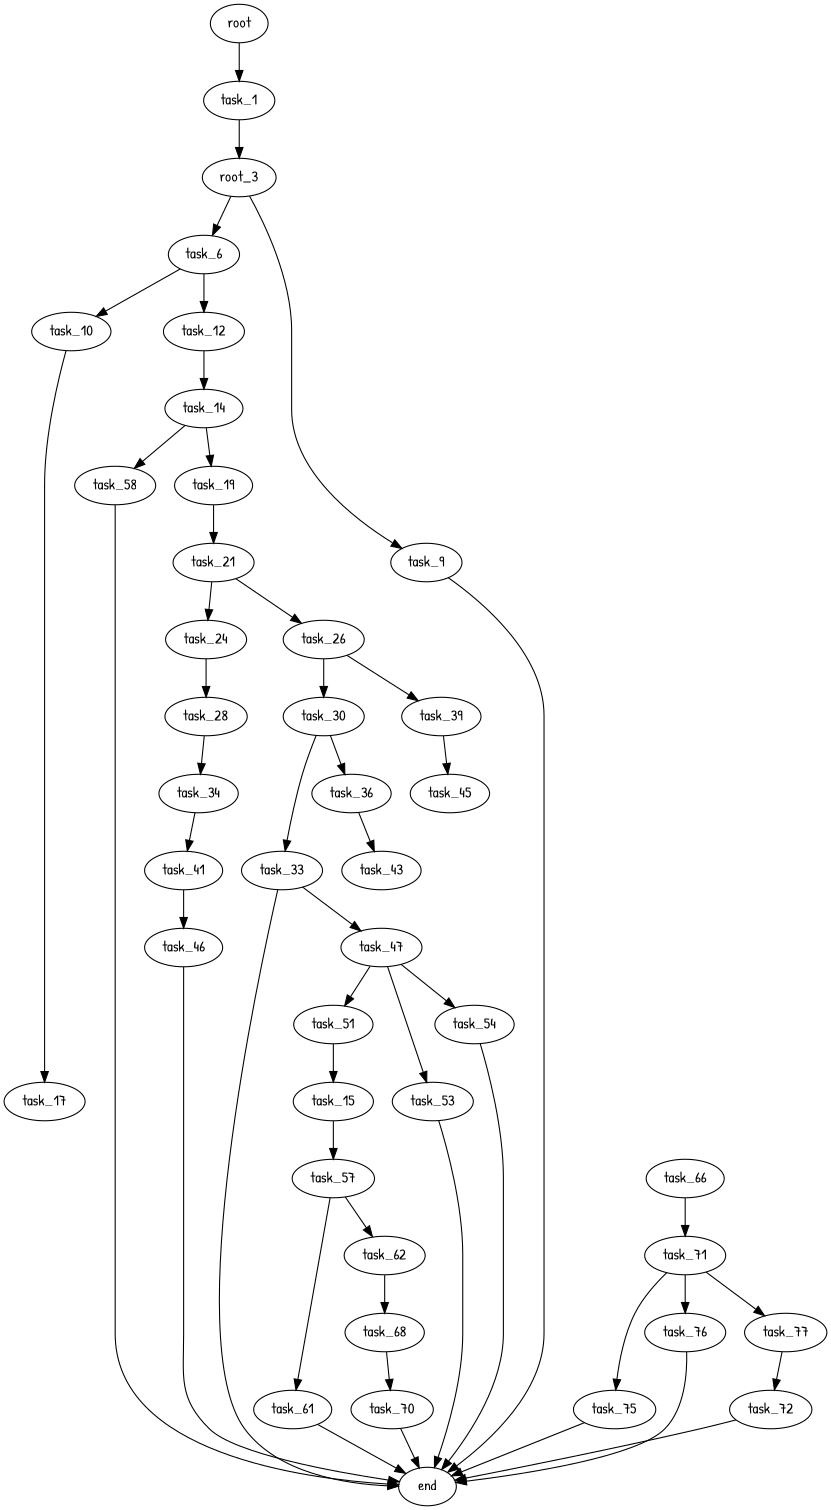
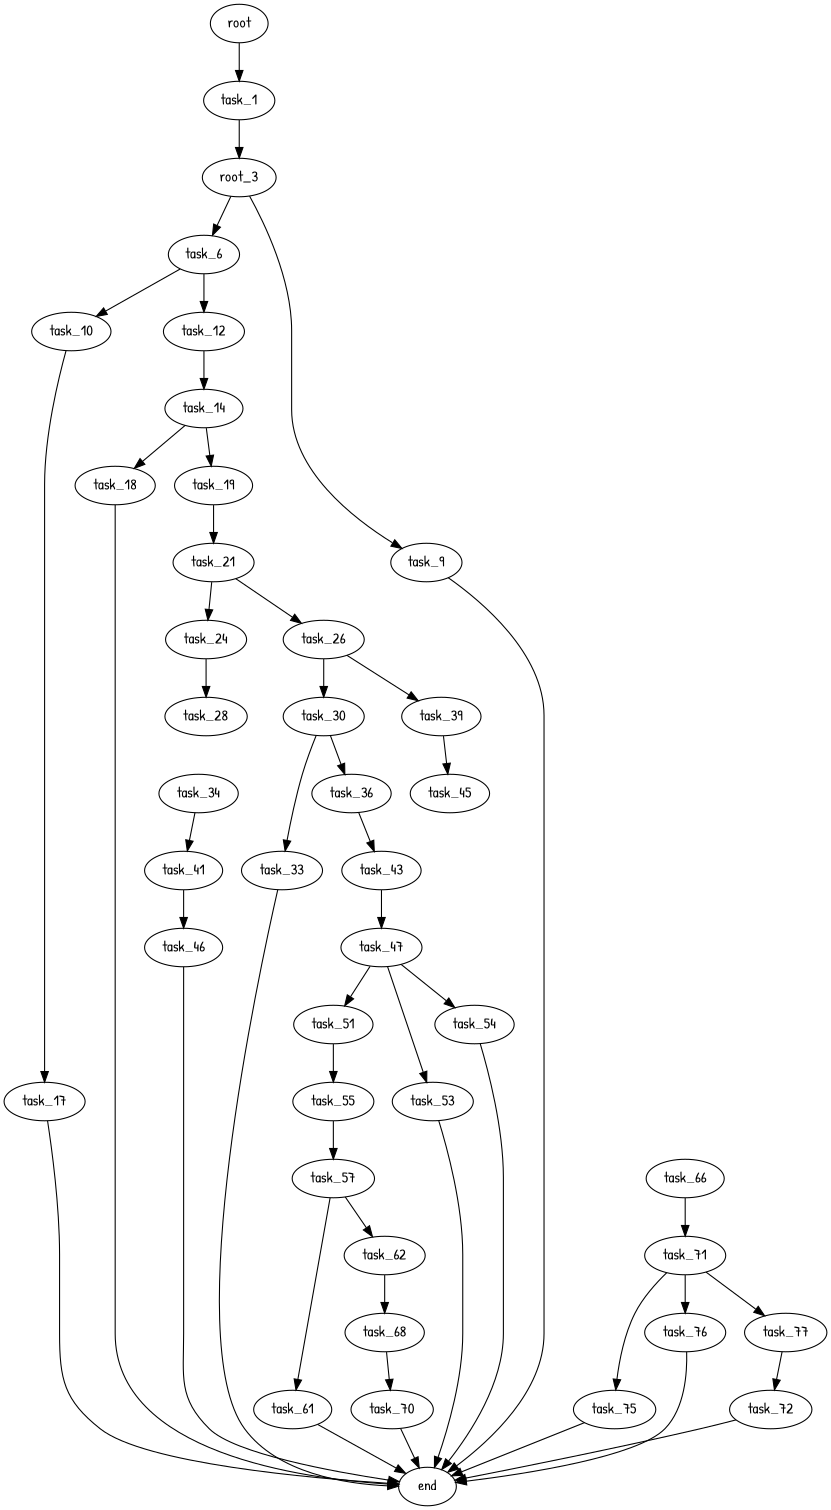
(115, 486) -> (115, 486)
(203, 750) -> none
(327, 906) -> (381, 904)
(333, 1102) -> (333, 1102)
none -> (90, 1420)
